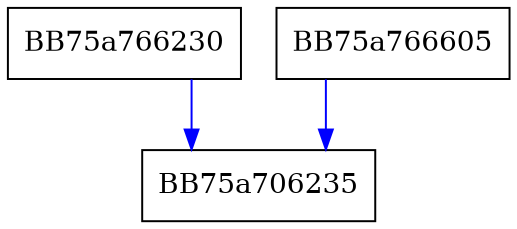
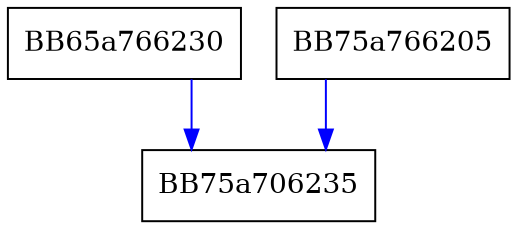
(124, 43) -> (124, 43)
(393, 43) -> (393, 43)
